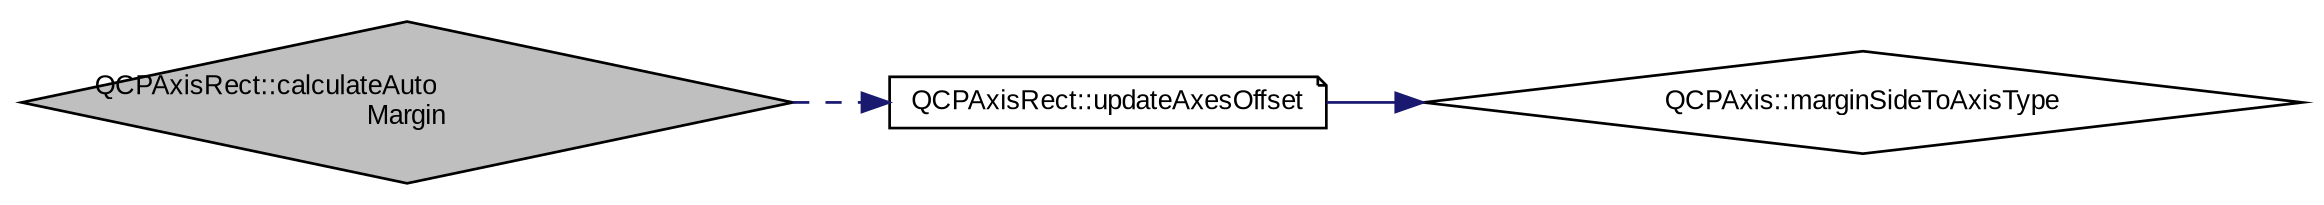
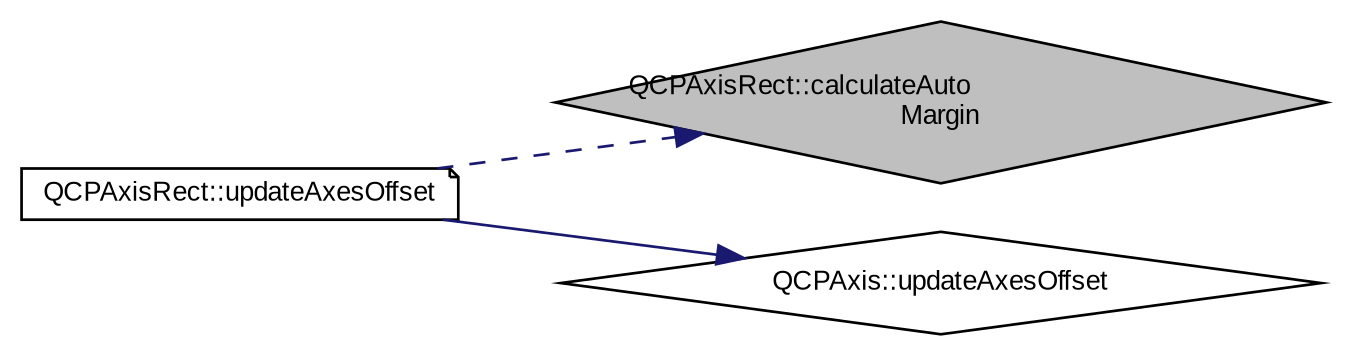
(828, 102) -> (556, 153)
(1863, 102) -> (941, 283)
